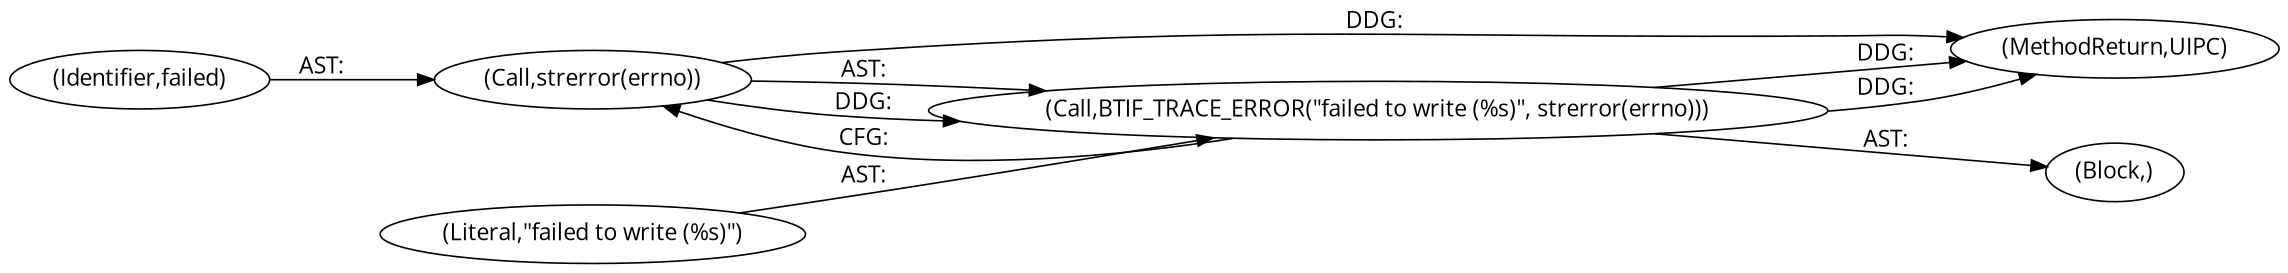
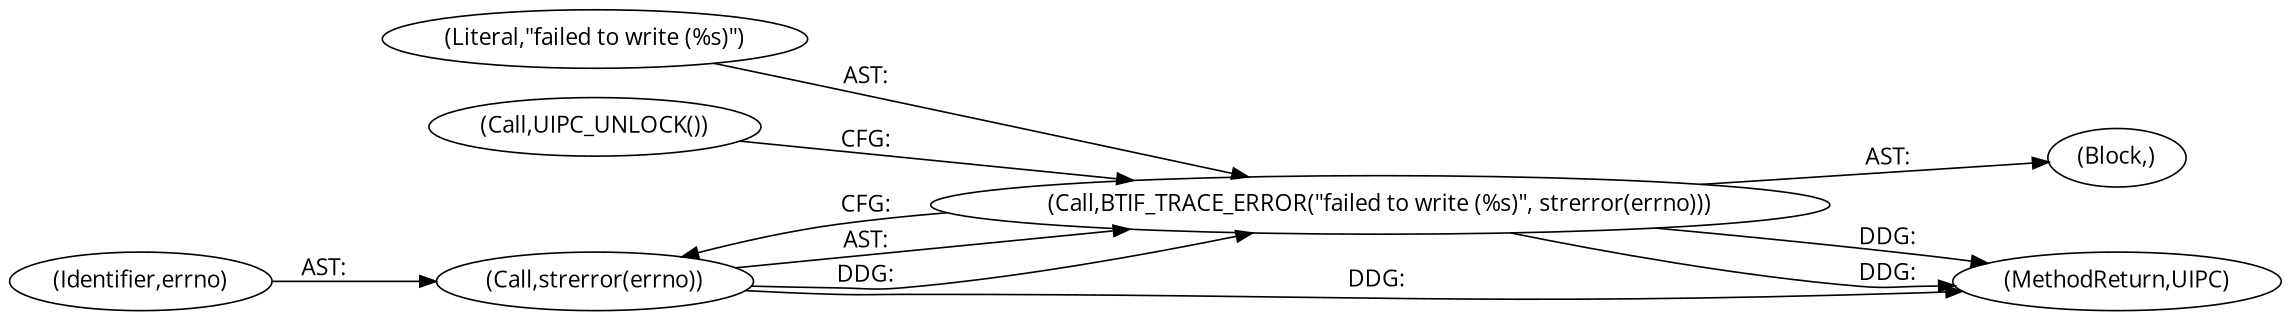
(140, 80) -> (141, 281)
none -> (595, 127)
